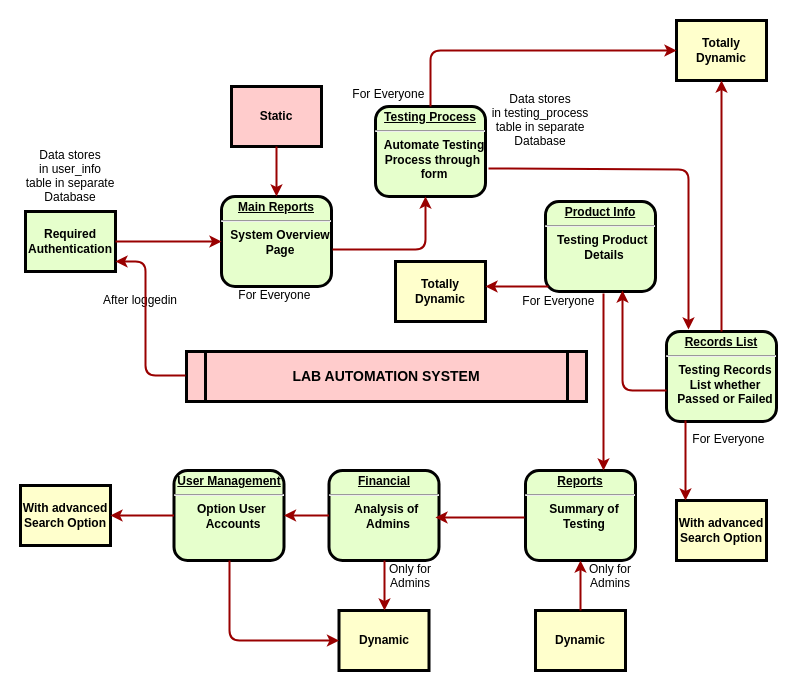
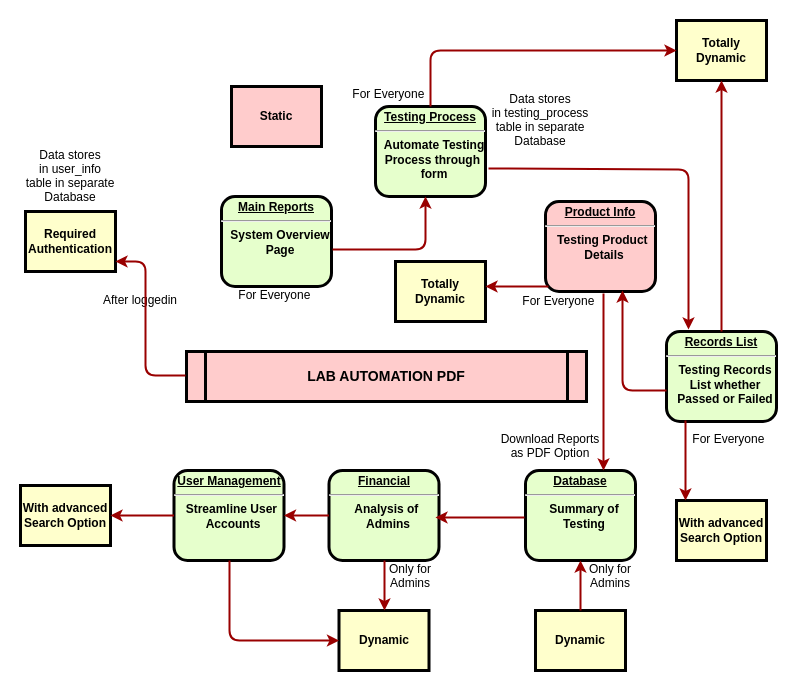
(277, 167) -> none
(71, 242) -> (71, 242)
(164, 242) -> none
(601, 247) -> (601, 247)
(387, 377) -> (387, 377)
none -> (551, 441)
(230, 471) -> (230, 471)
(581, 471) -> (581, 471)
